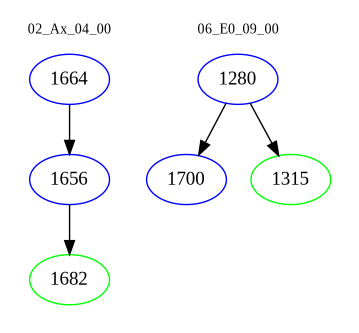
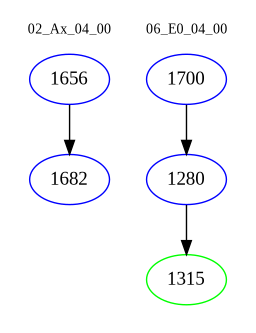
(239, 30) -> (187, 30)
(70, 79) -> none
(216, 123) -> (186, 123)
(70, 280) -> (70, 180)
